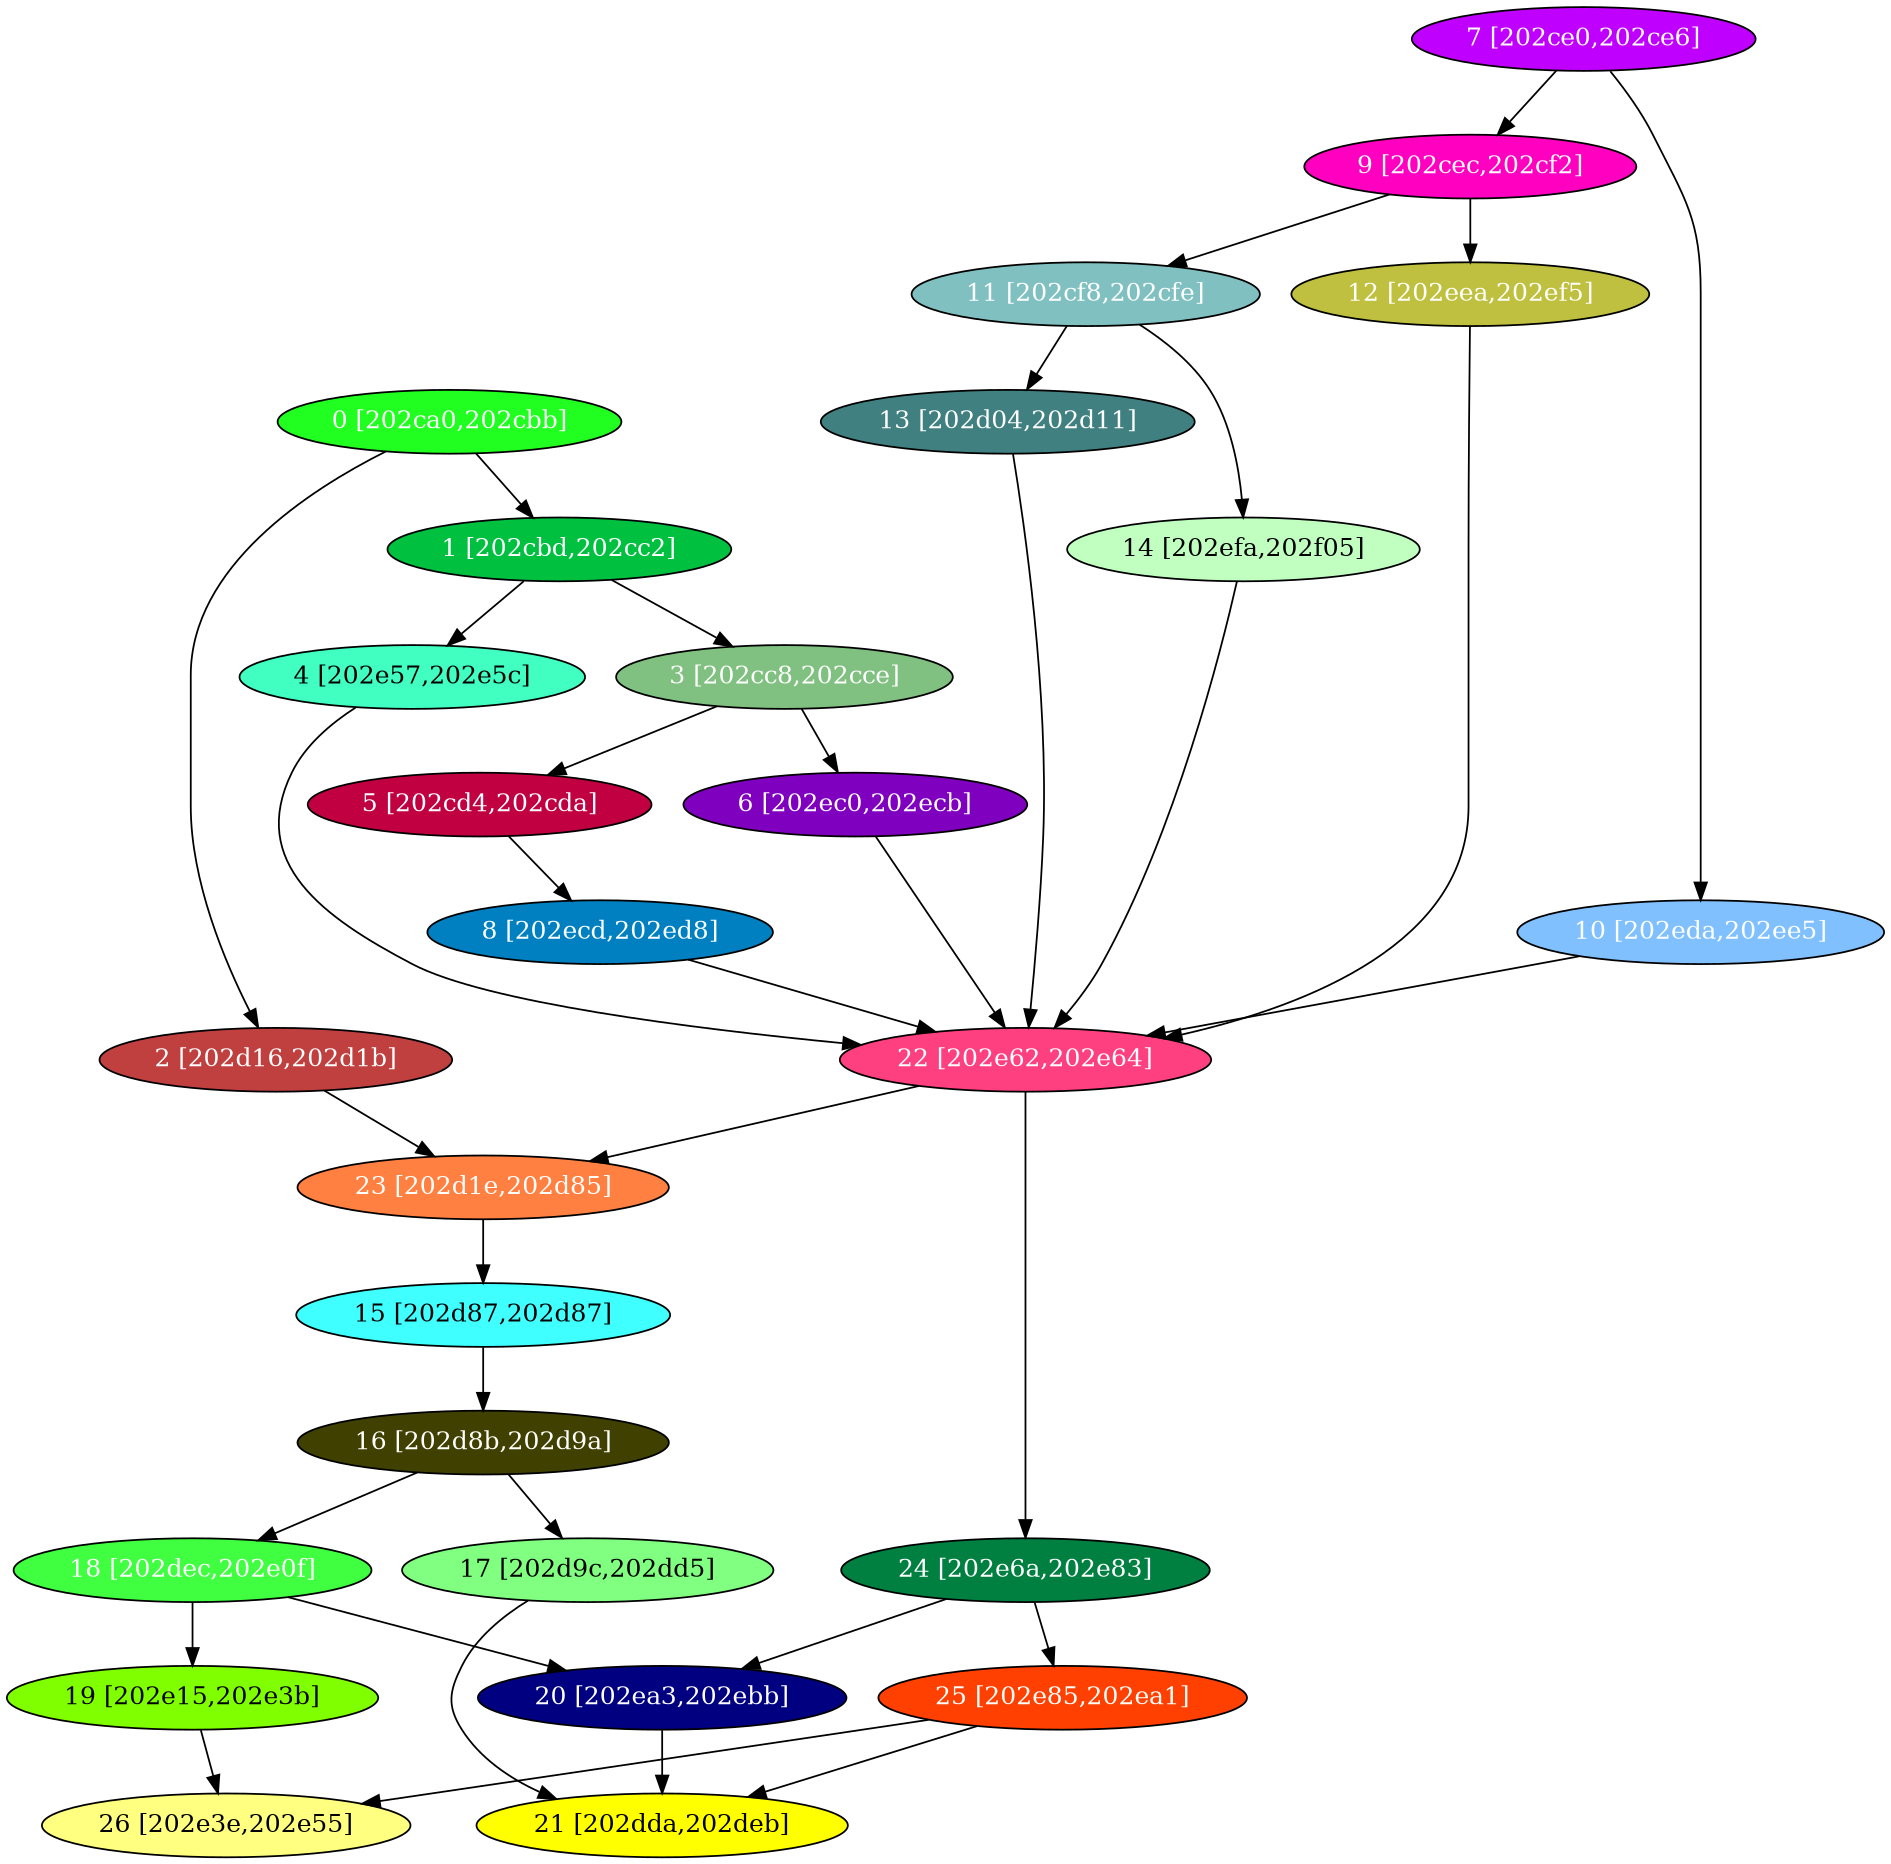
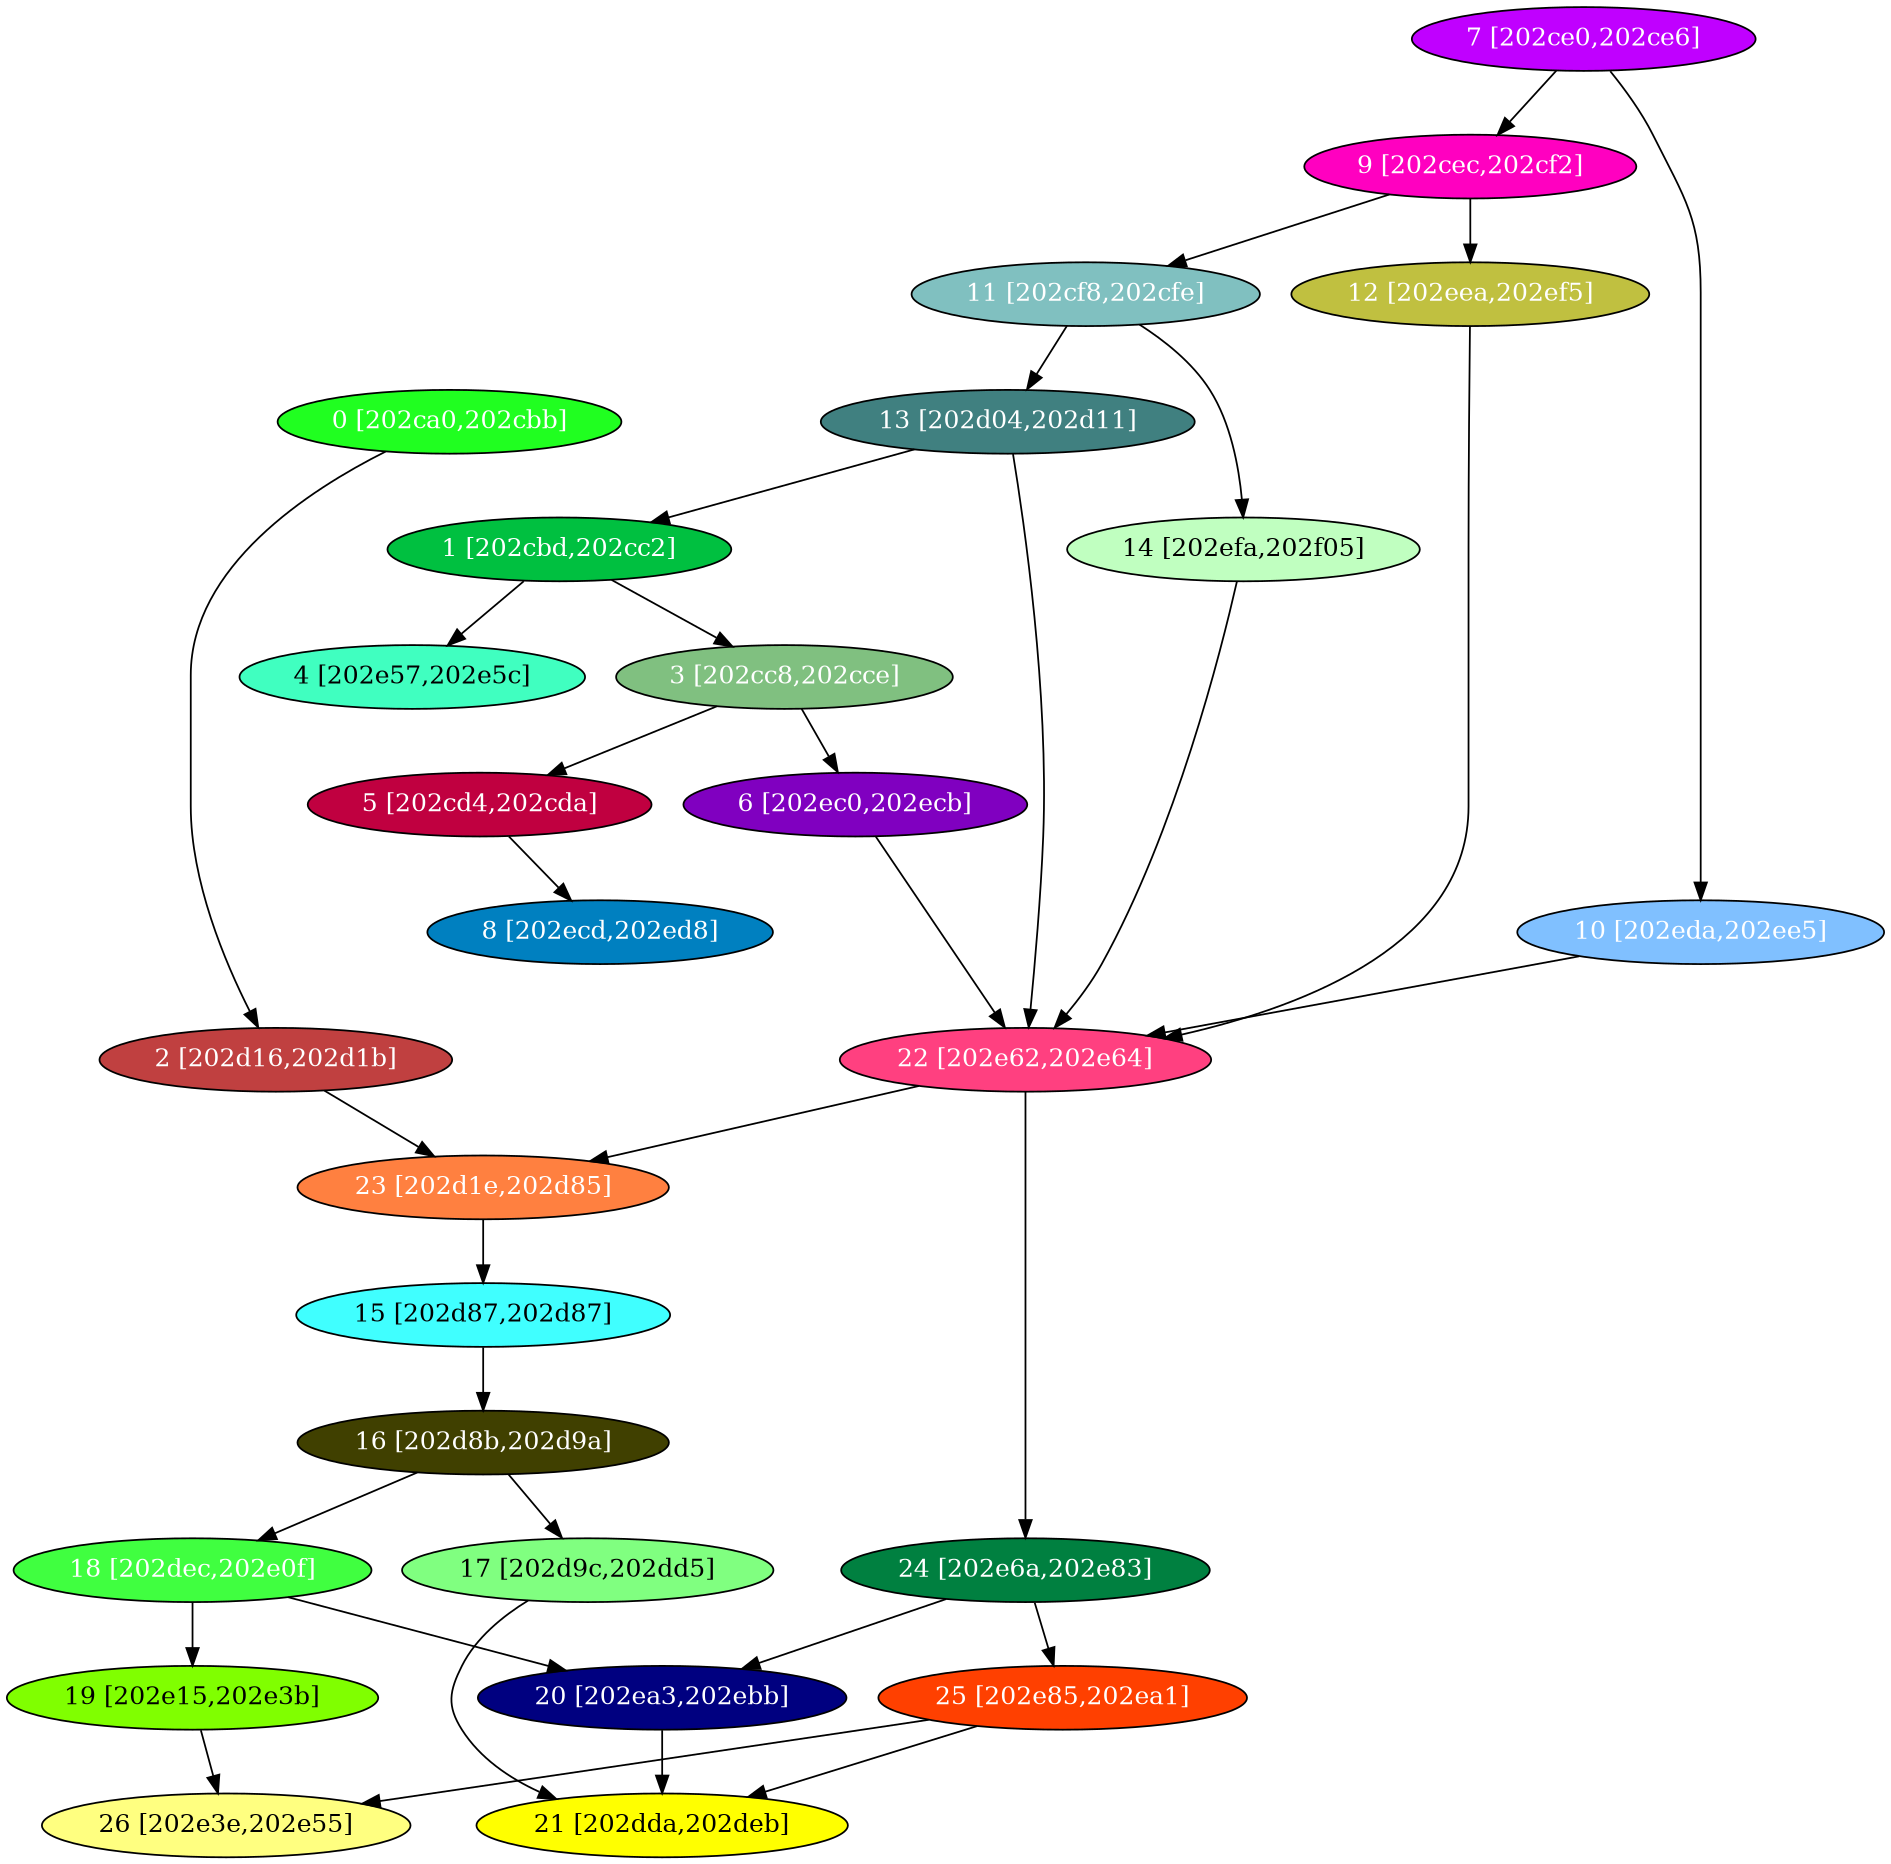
(499, 479) -> (791, 483)
(455, 981) -> none
(803, 993) -> none
